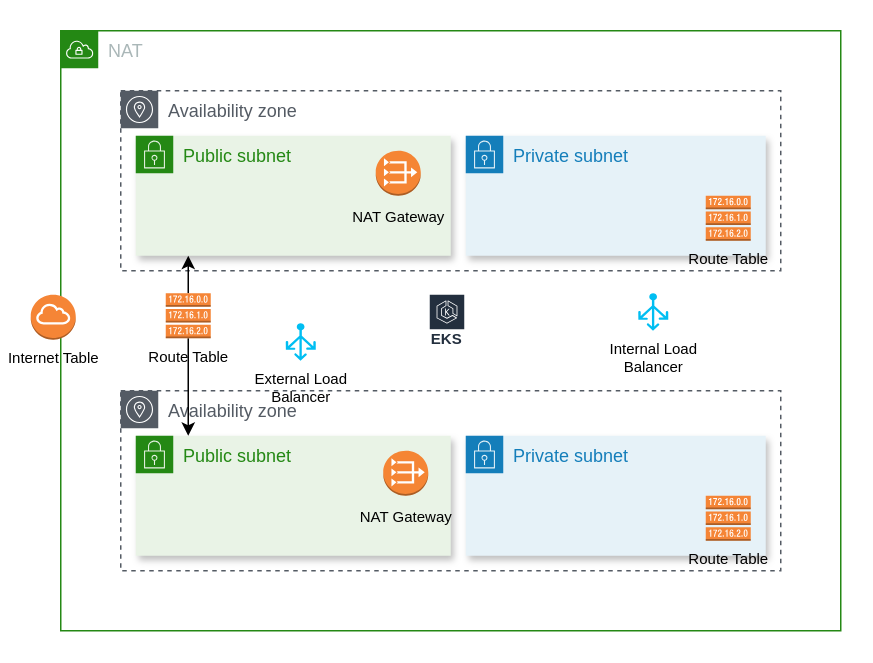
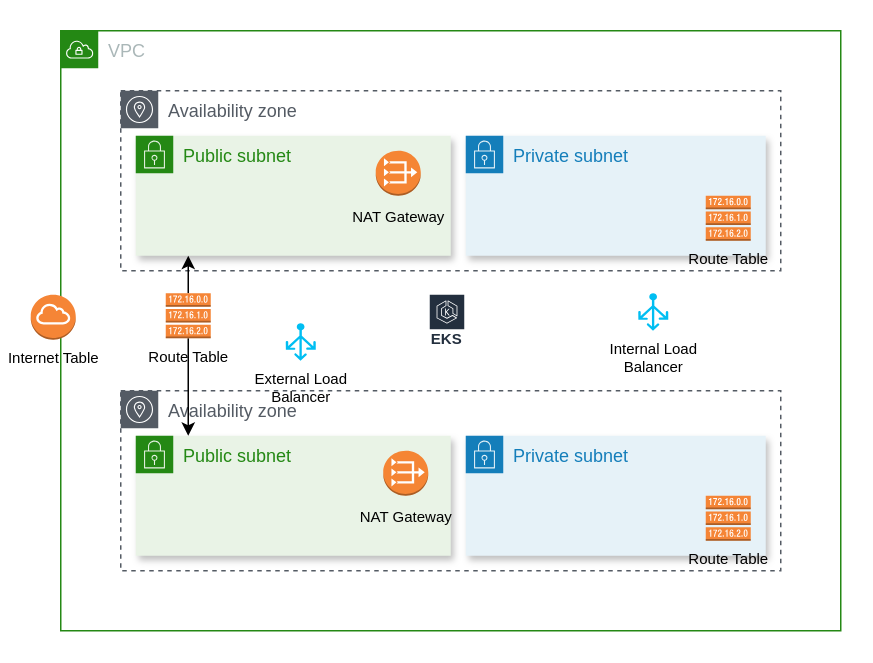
(124, 52) -> (124, 52)
